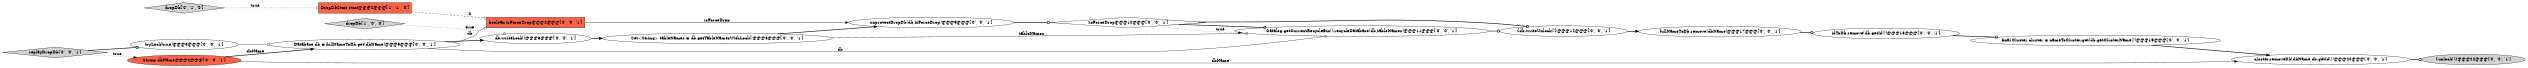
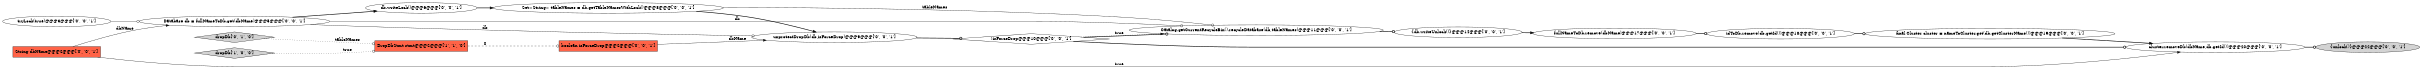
(255, 6) -> (348, 40)
(717, 20) -> (738, 39)
(1362, 20) -> (1598, 47)
(450, 28) -> (321, 53)
(470, 38) -> (531, 31)
(55, 52) -> none
(268, 53) -> (119, 34)
(184, 60) -> (57, 52)
(1220, 61) -> (1119, 64)
